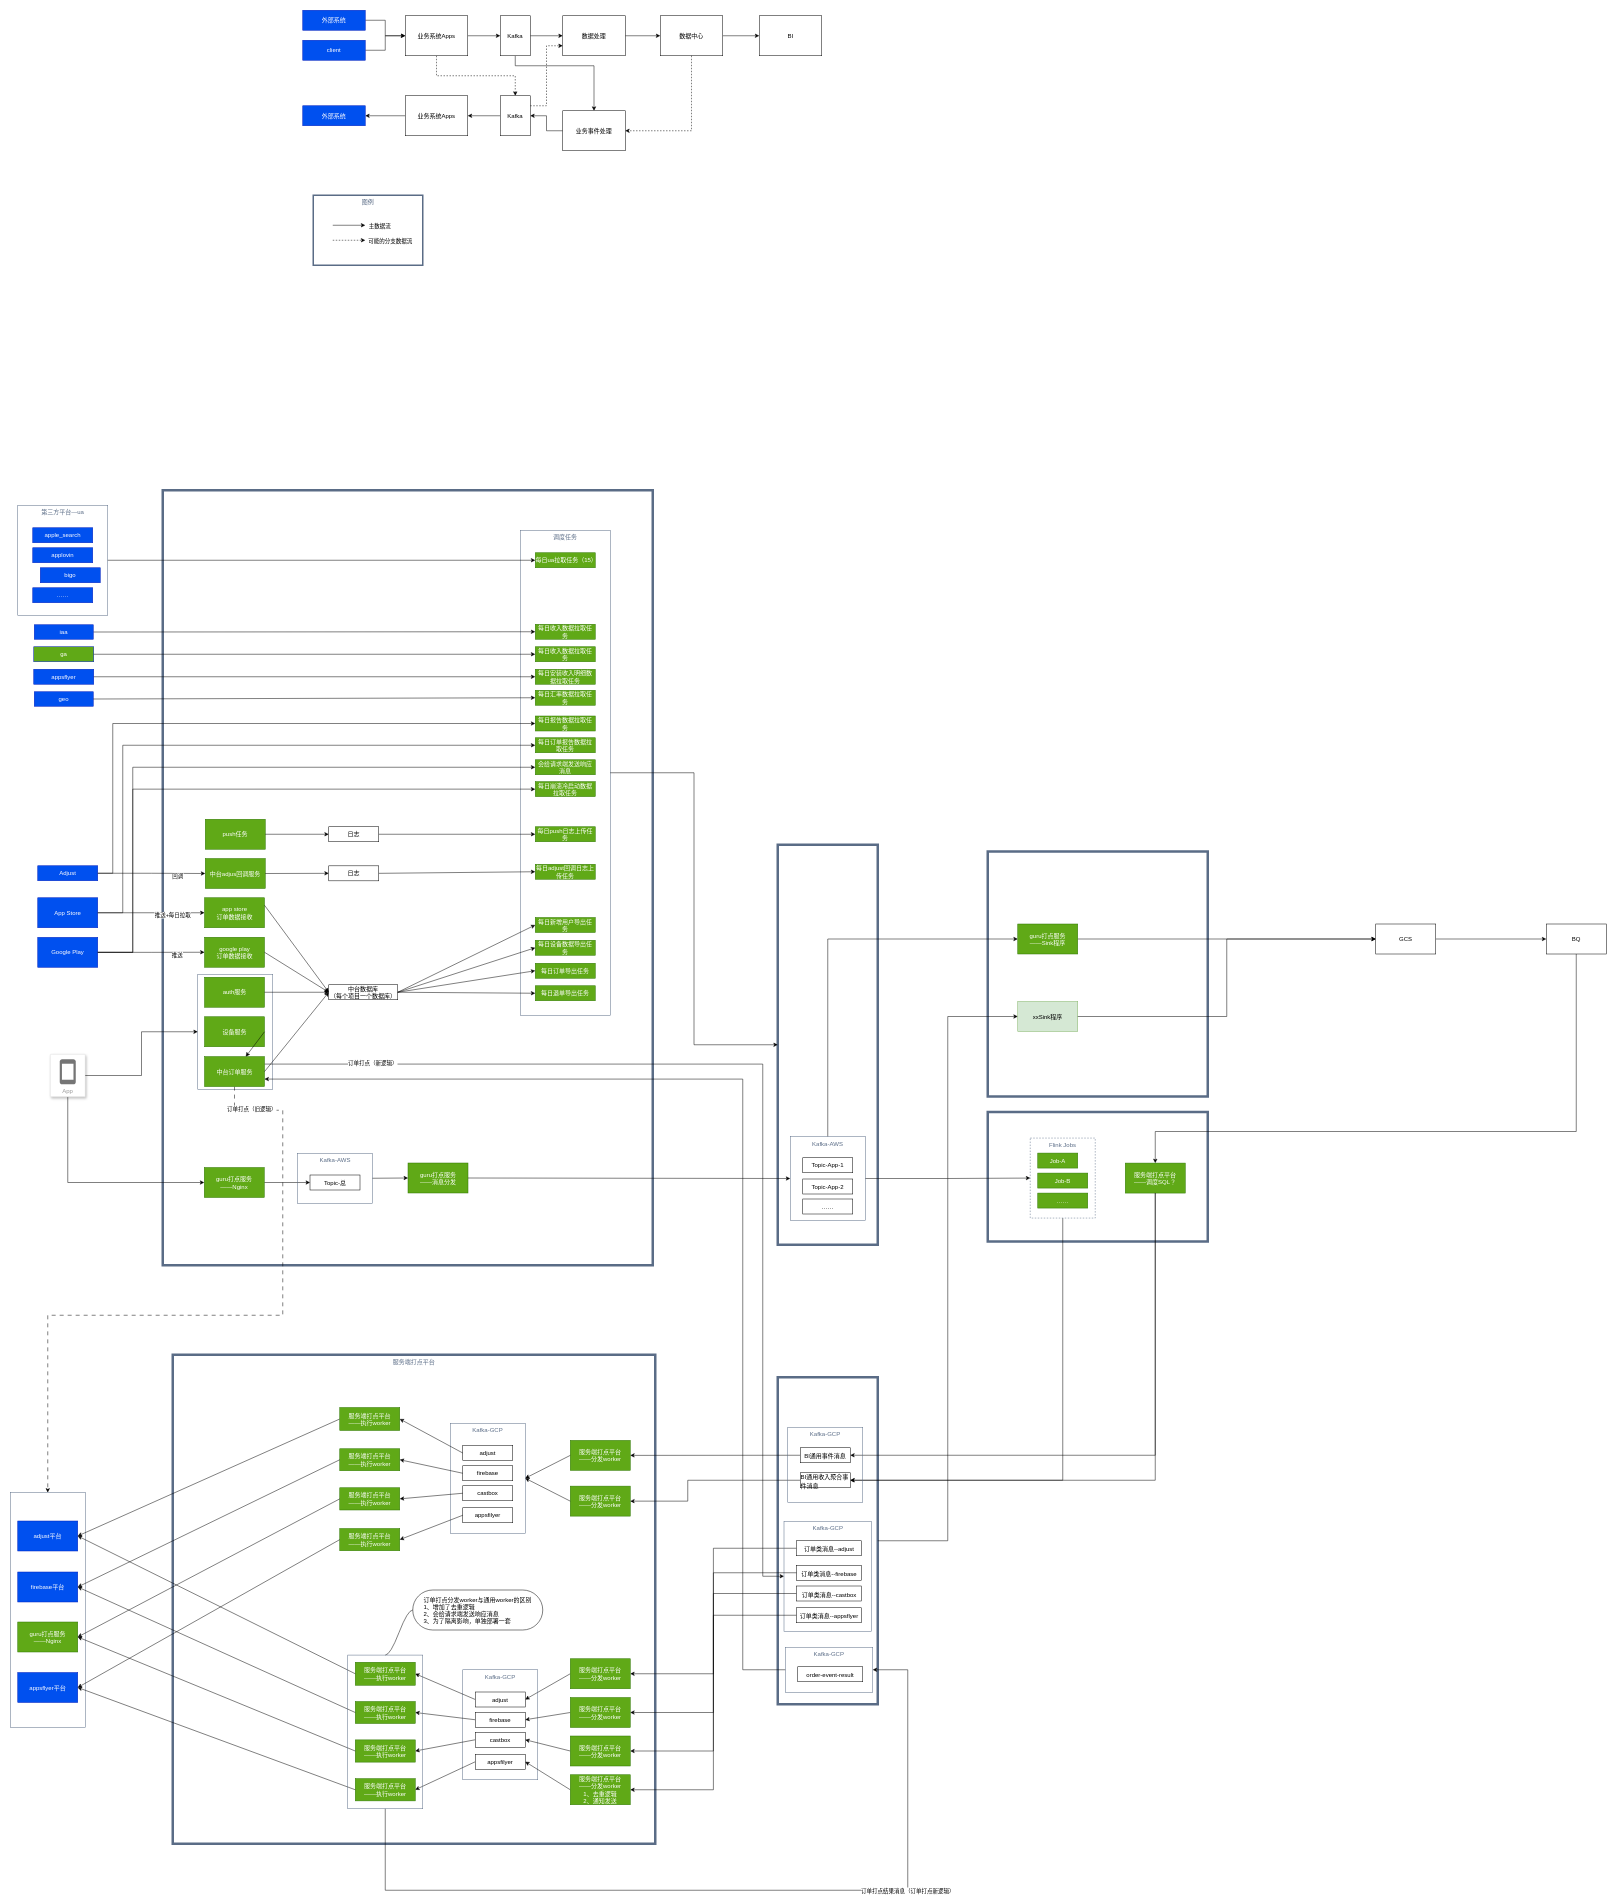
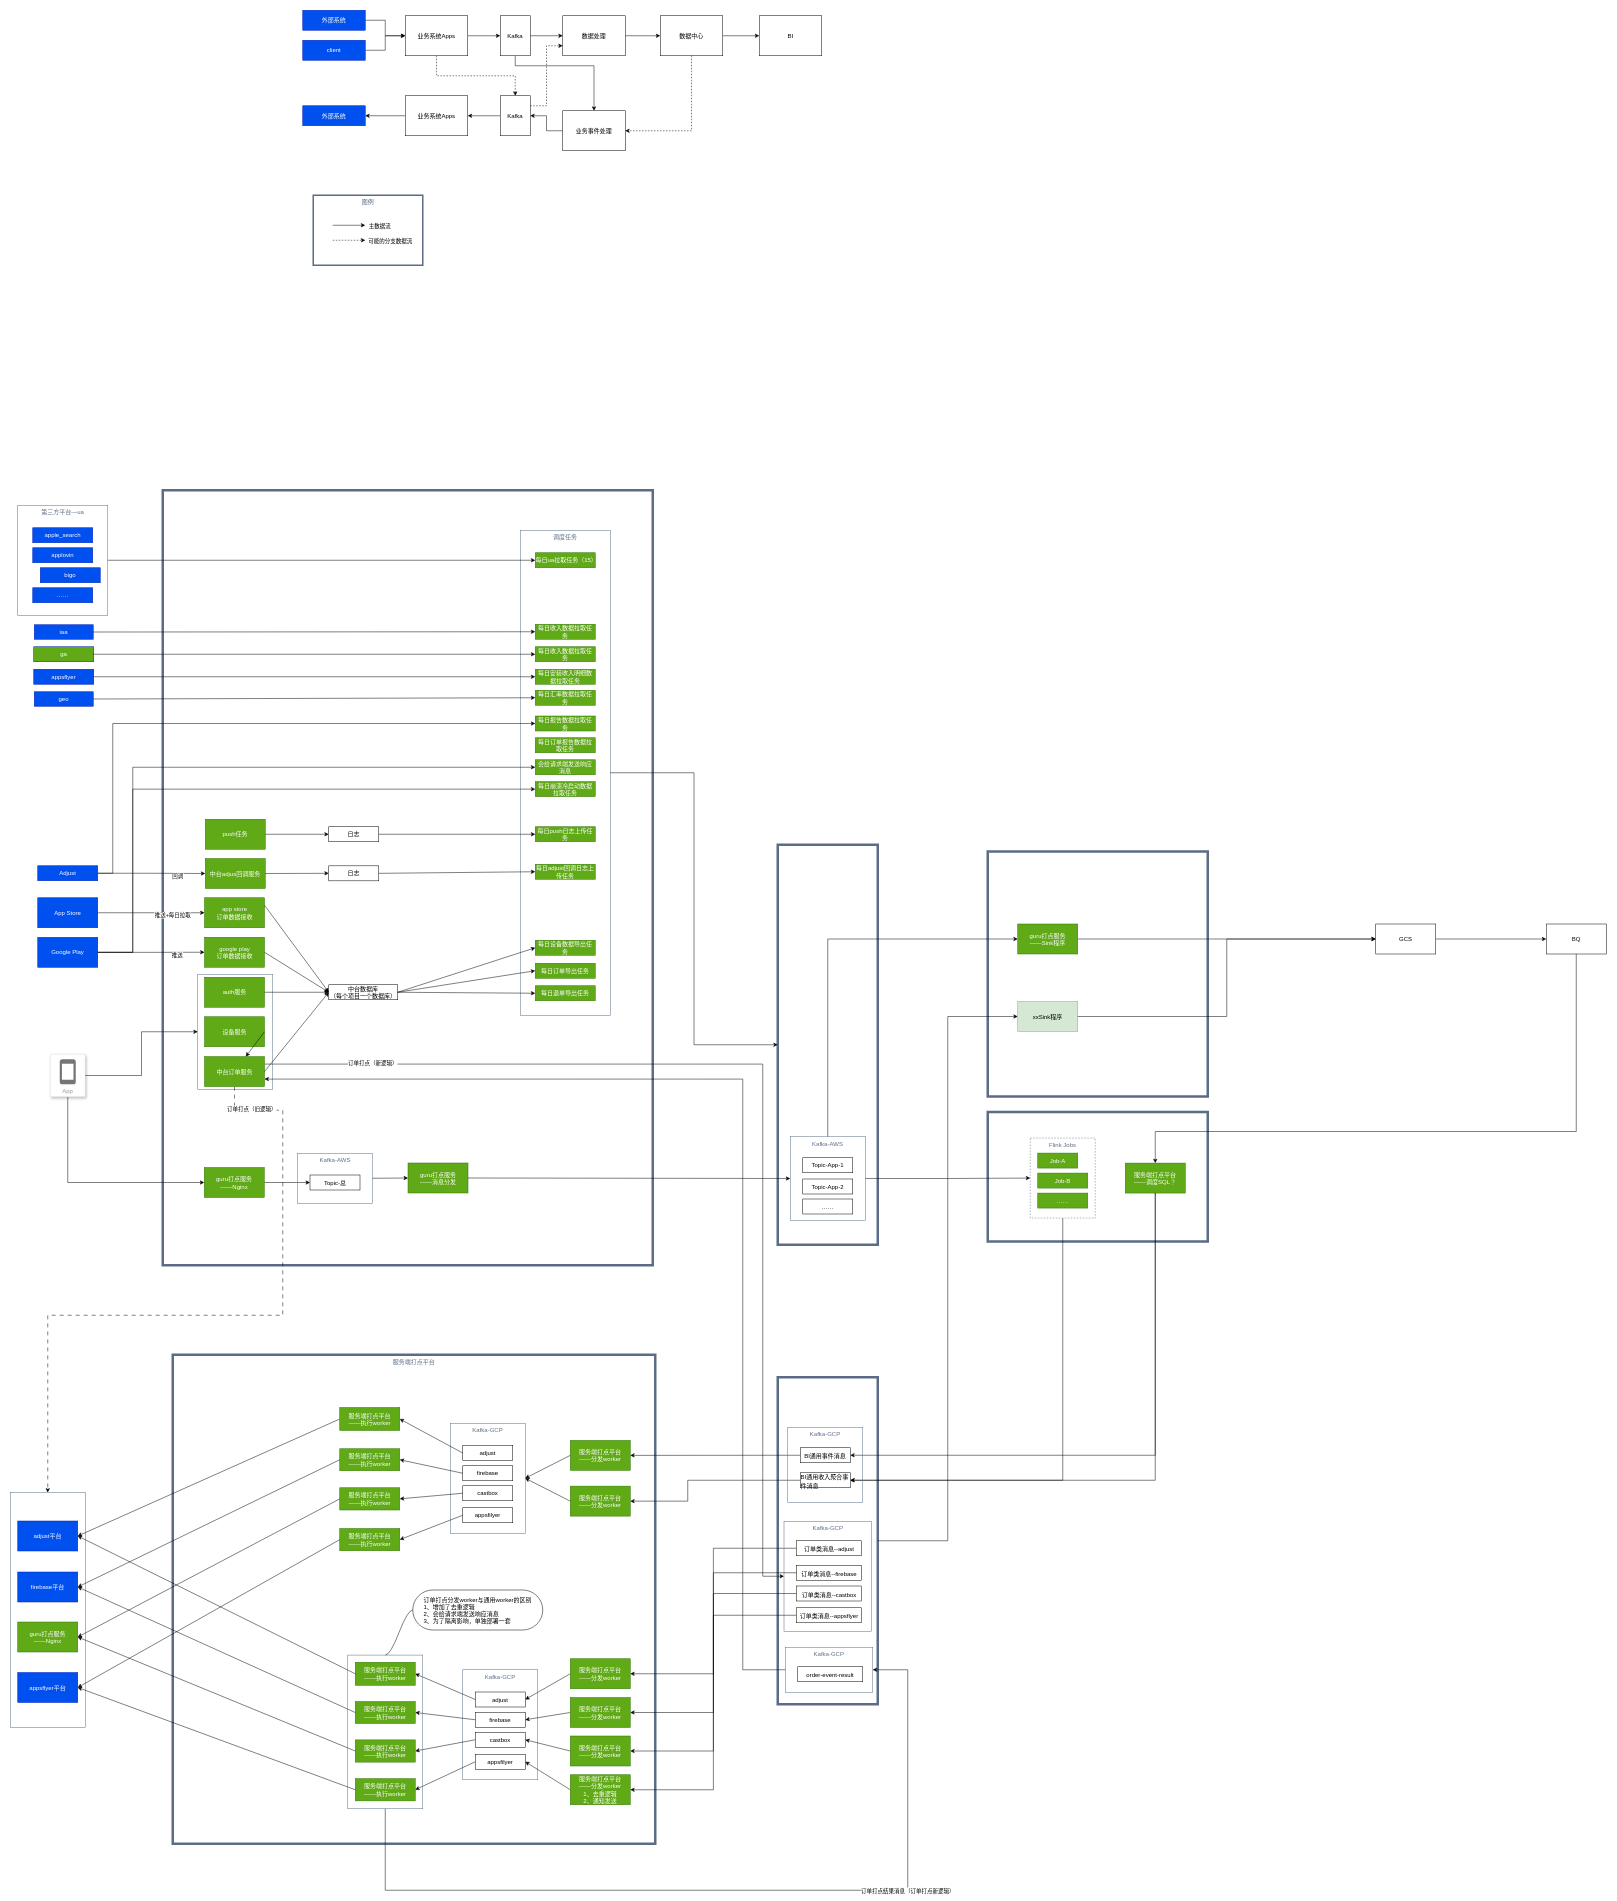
(530, 745) -> none
(565, 925) -> none
(454, 965) -> none
